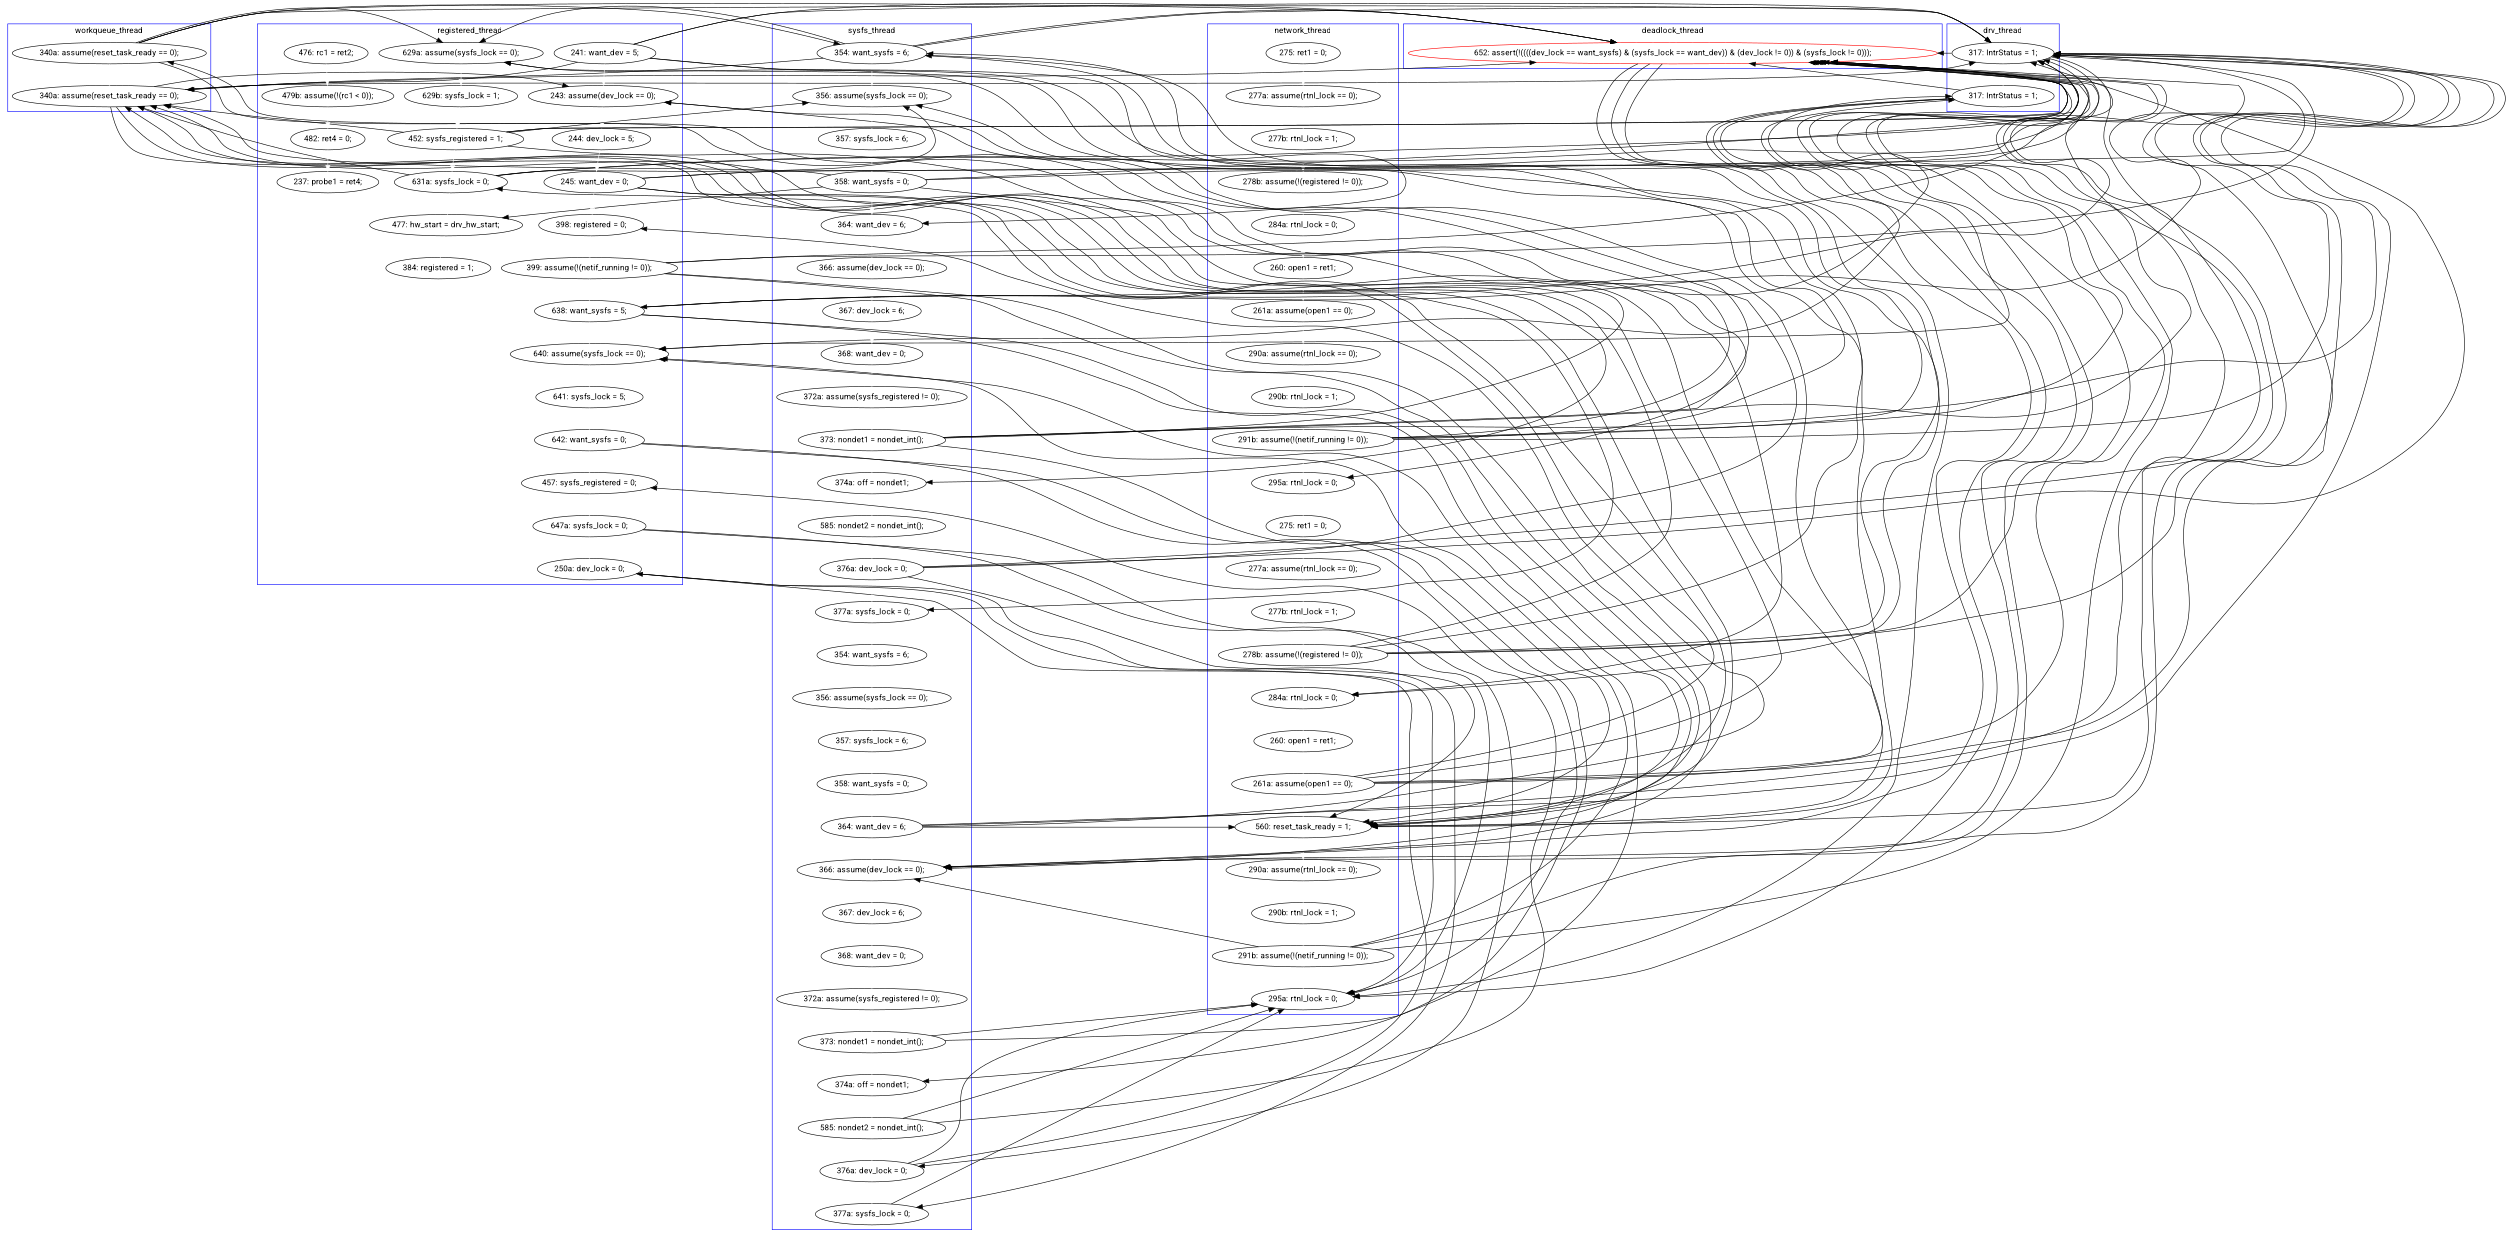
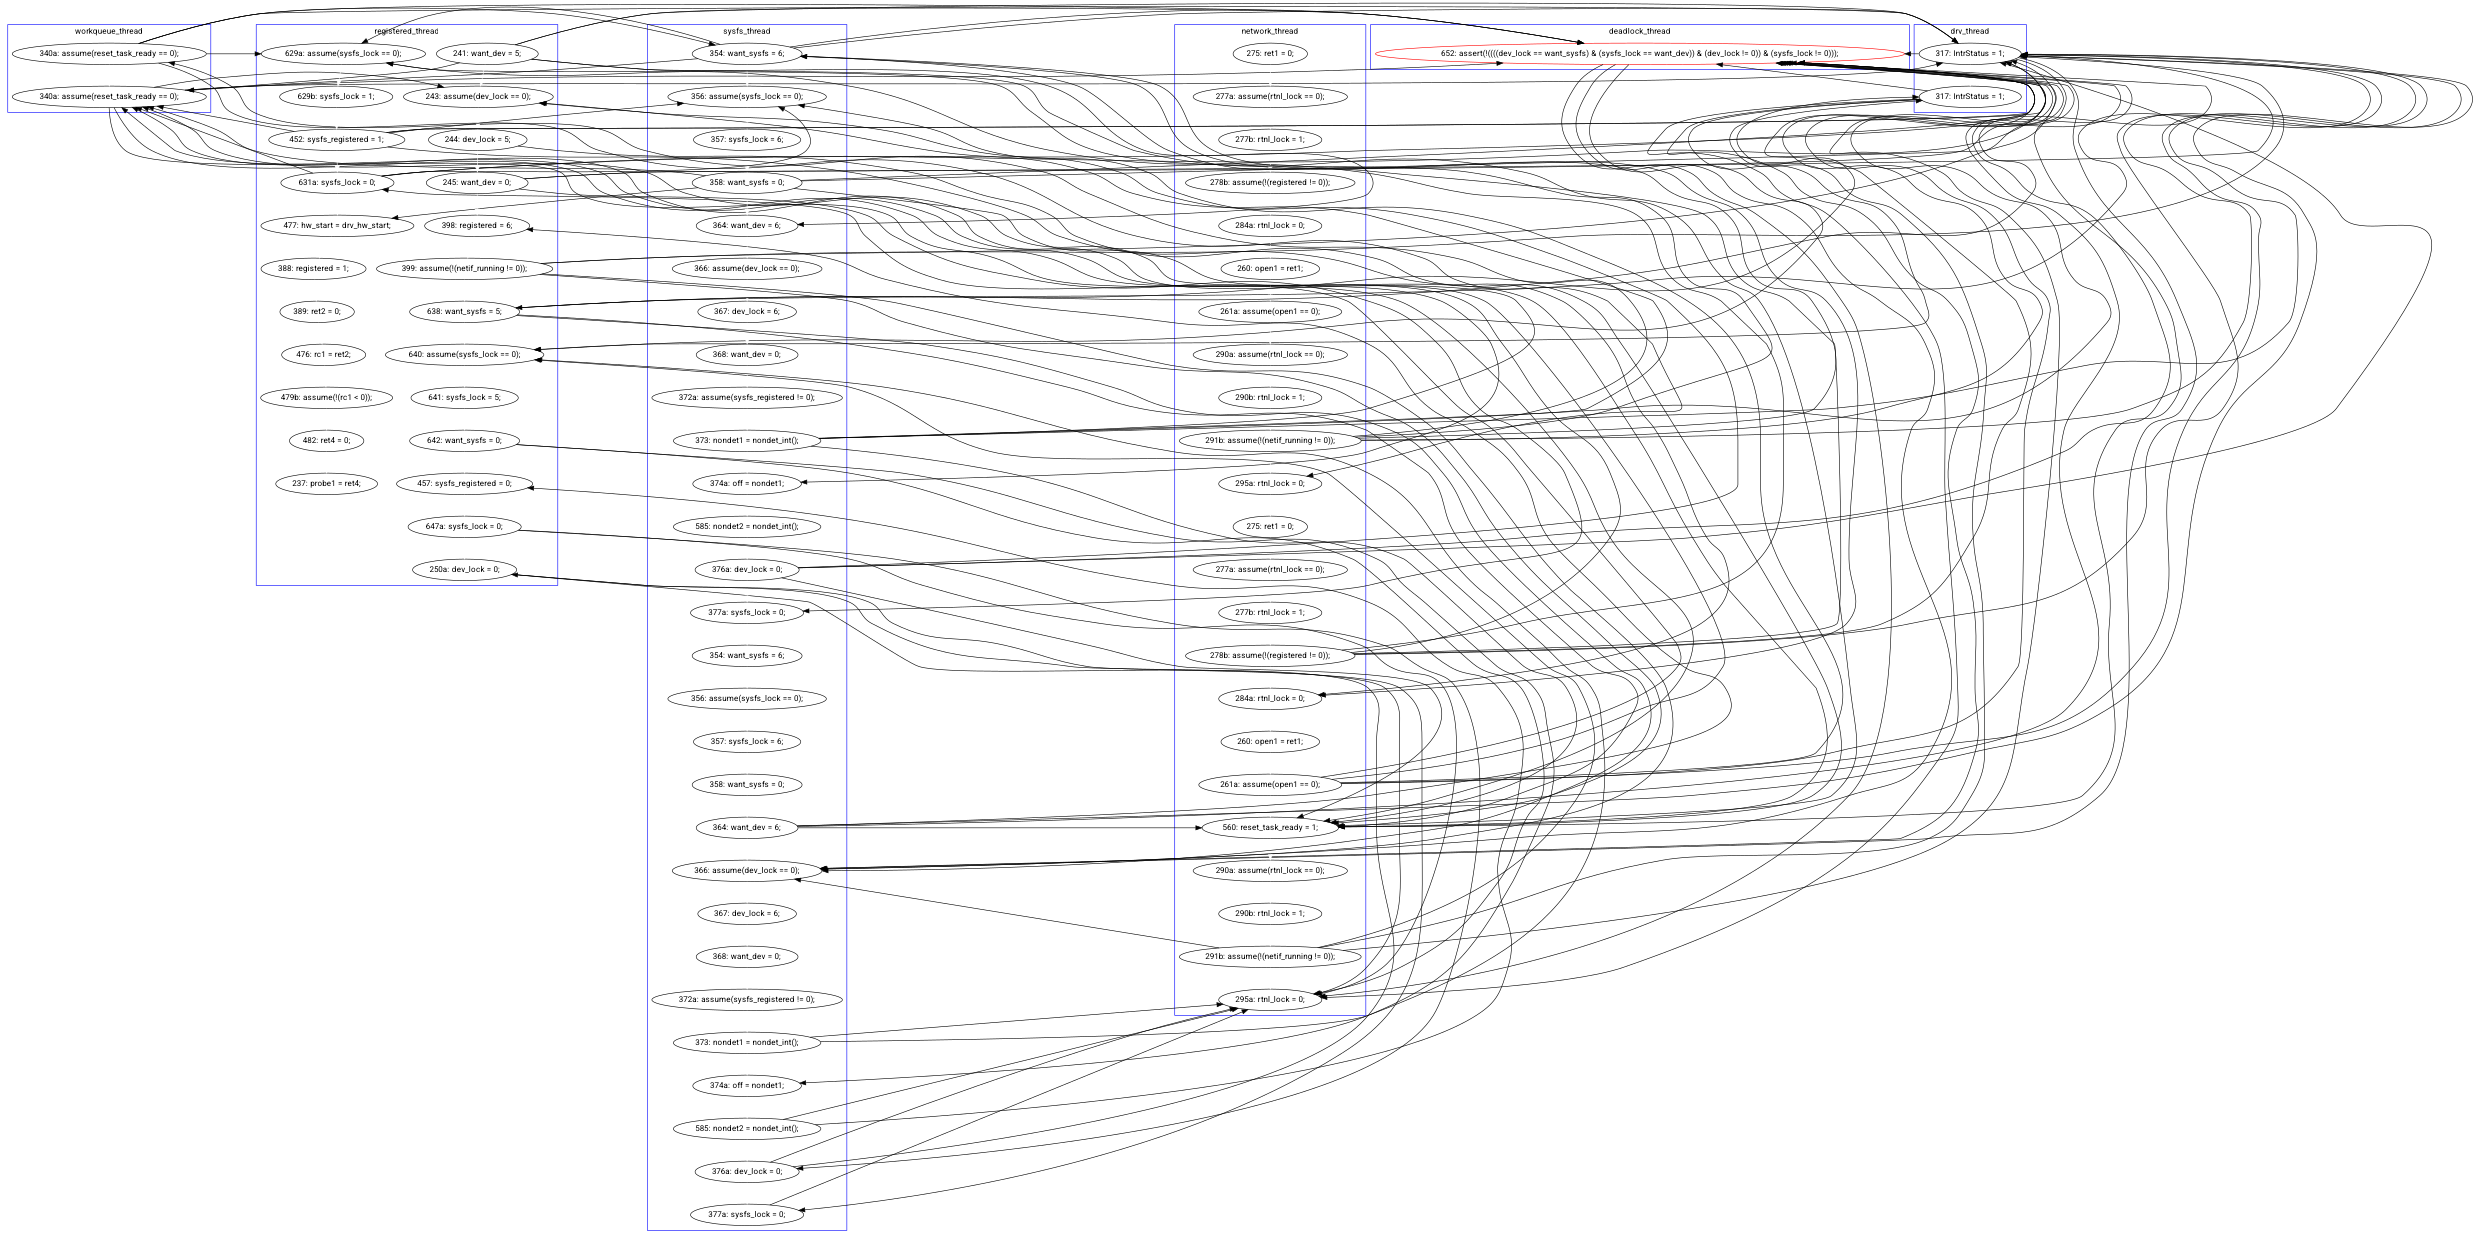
(591, 225) -> (477, 226)
(438, 268) -> (314, 269)
none -> (317, 312)
(1448, 334) -> (1563, 292)
